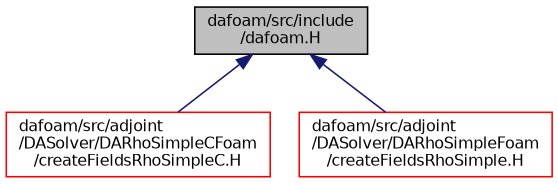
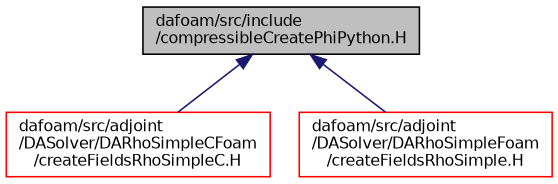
(281, 31) -> (281, 31)
